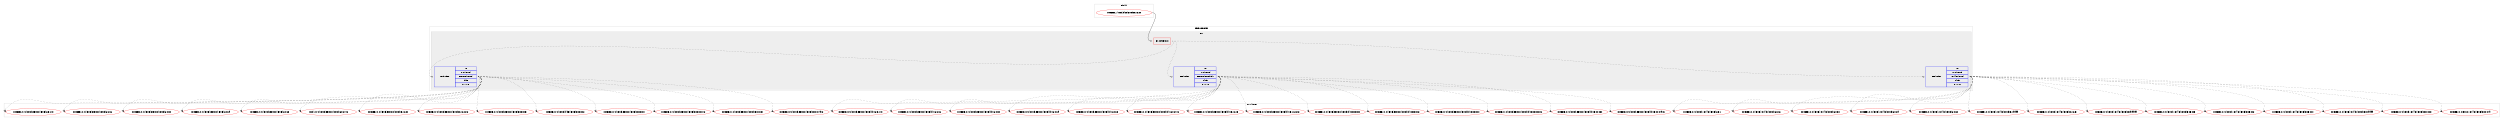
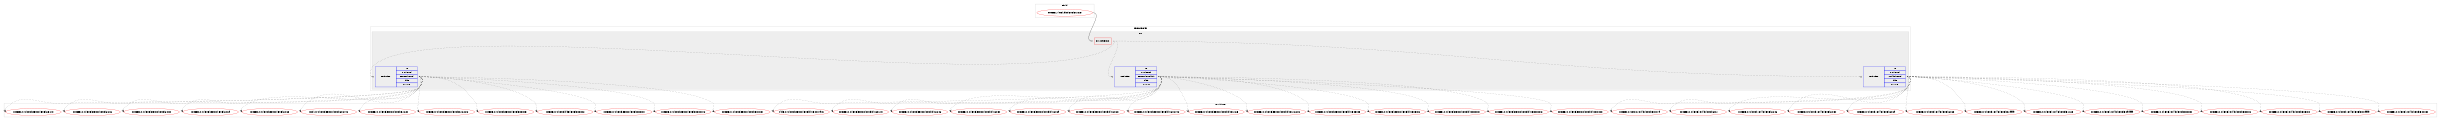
(801, 112) -> none
(1641, 112) -> (802, 112)
